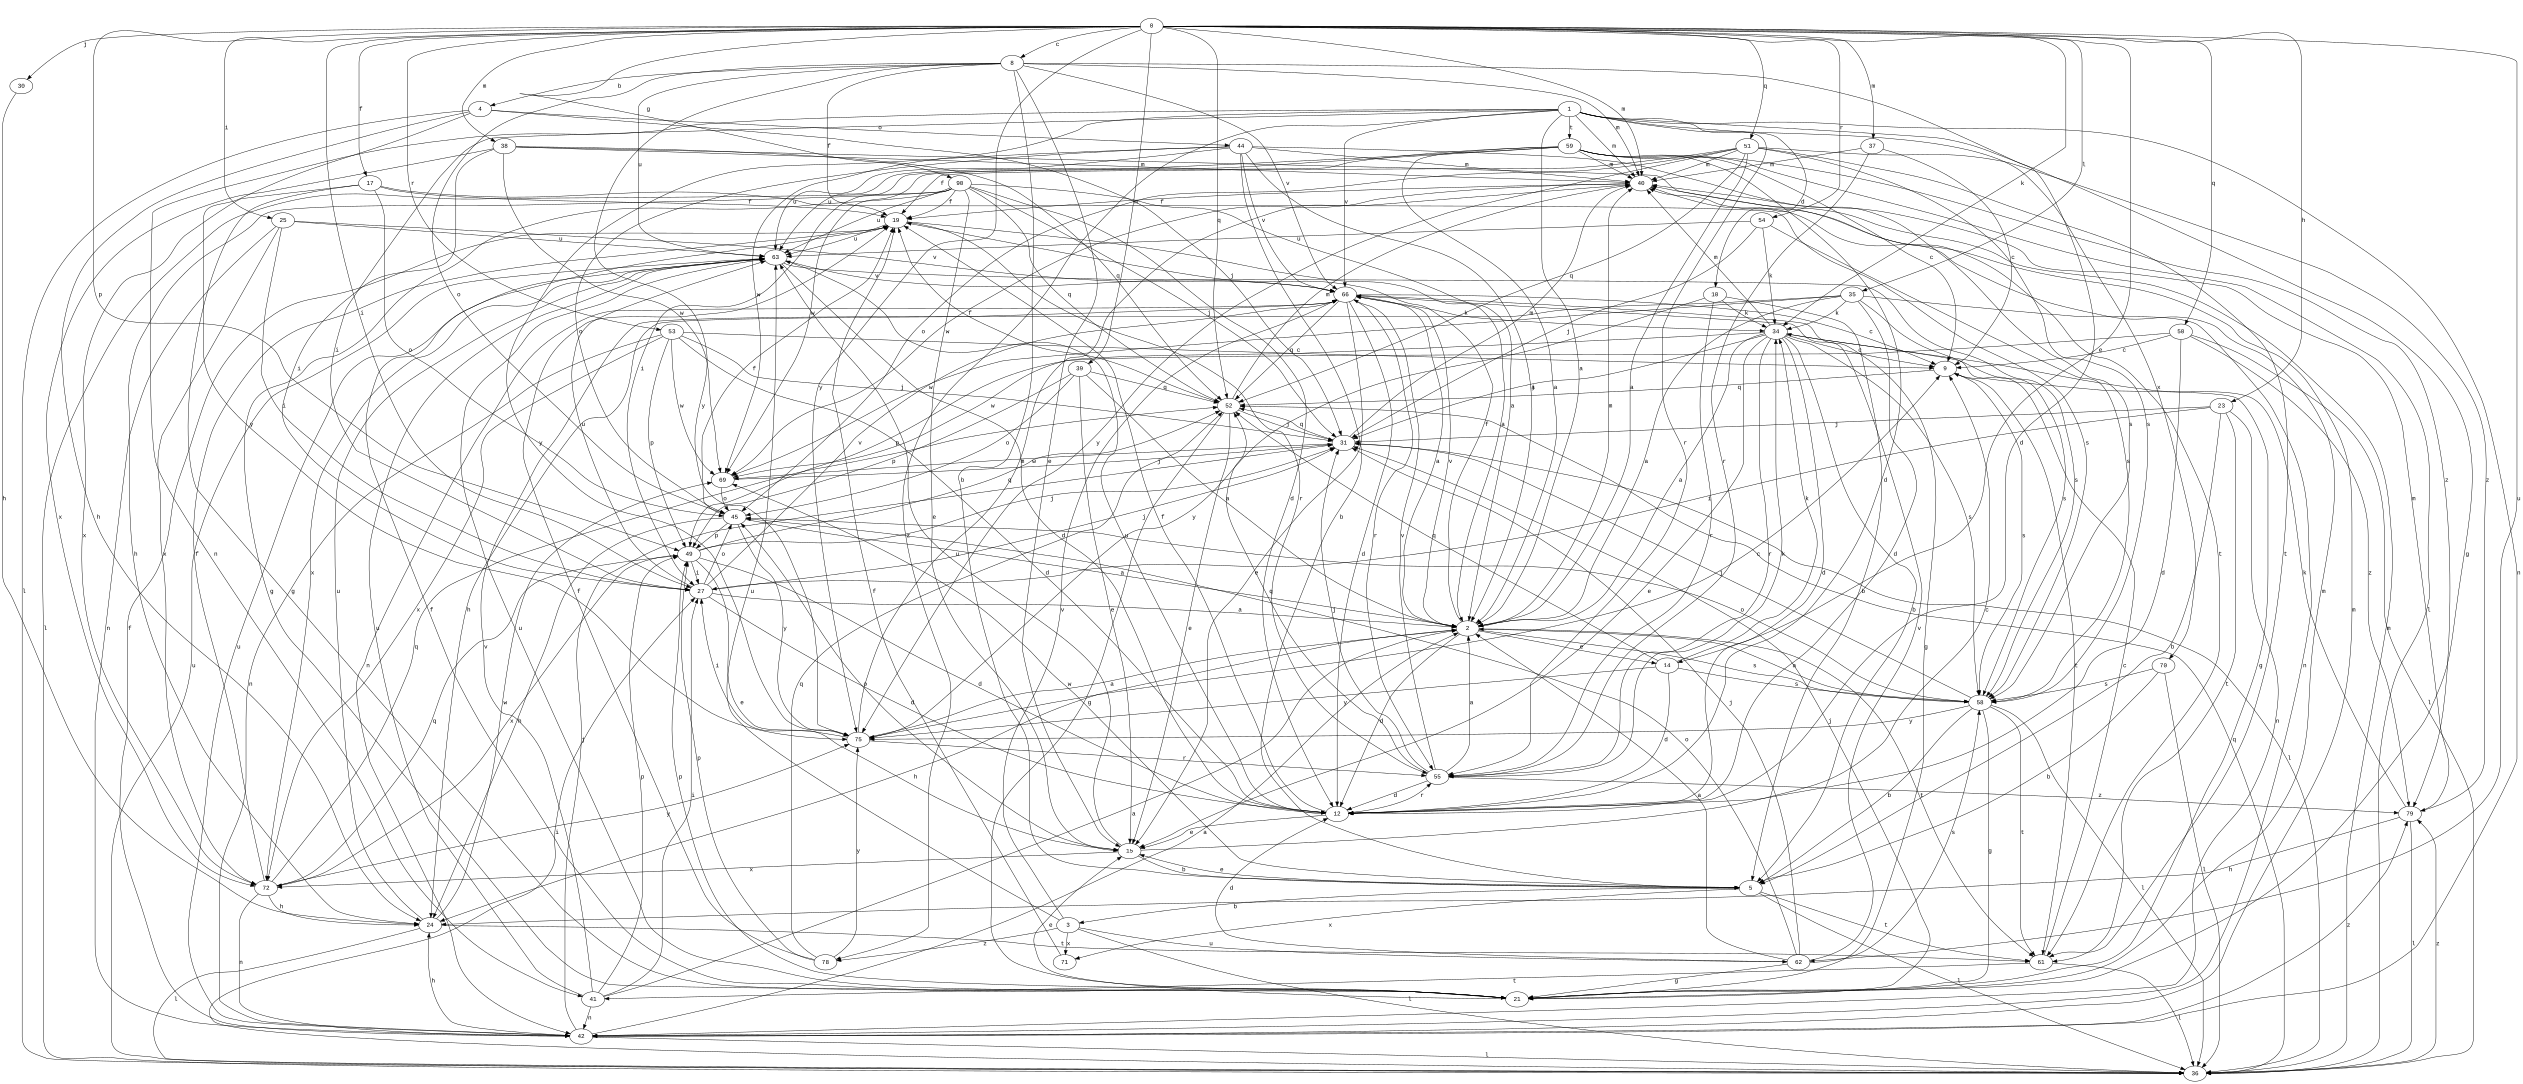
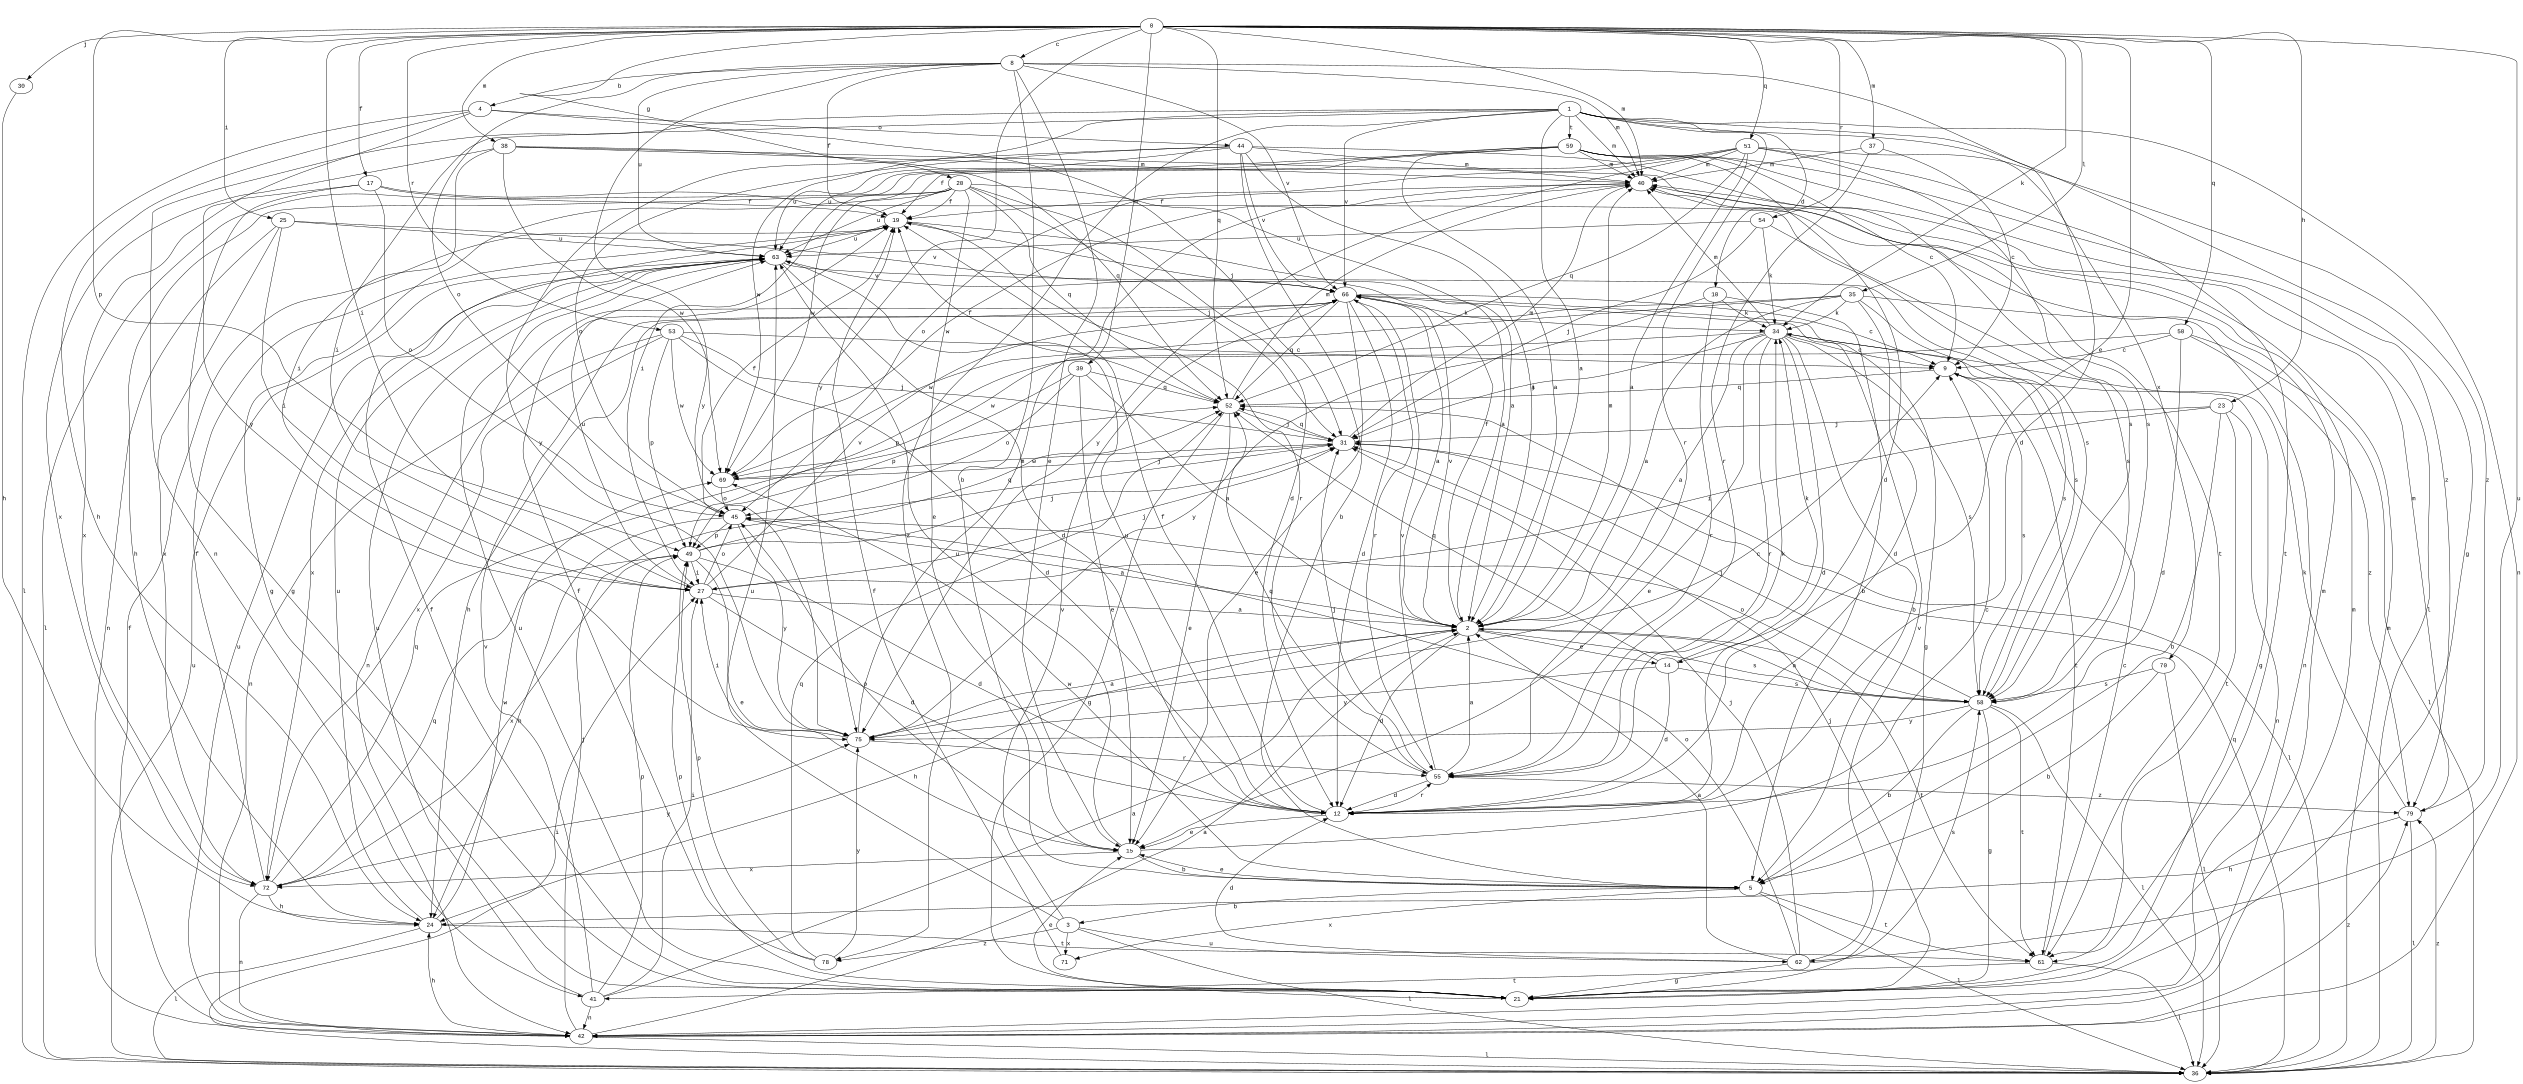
(960, 183) -> (960, 183)
